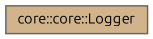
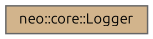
(77, 20) -> (77, 20)
